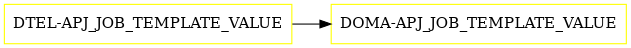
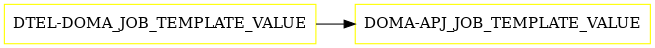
(148, 24) -> (160, 24)
